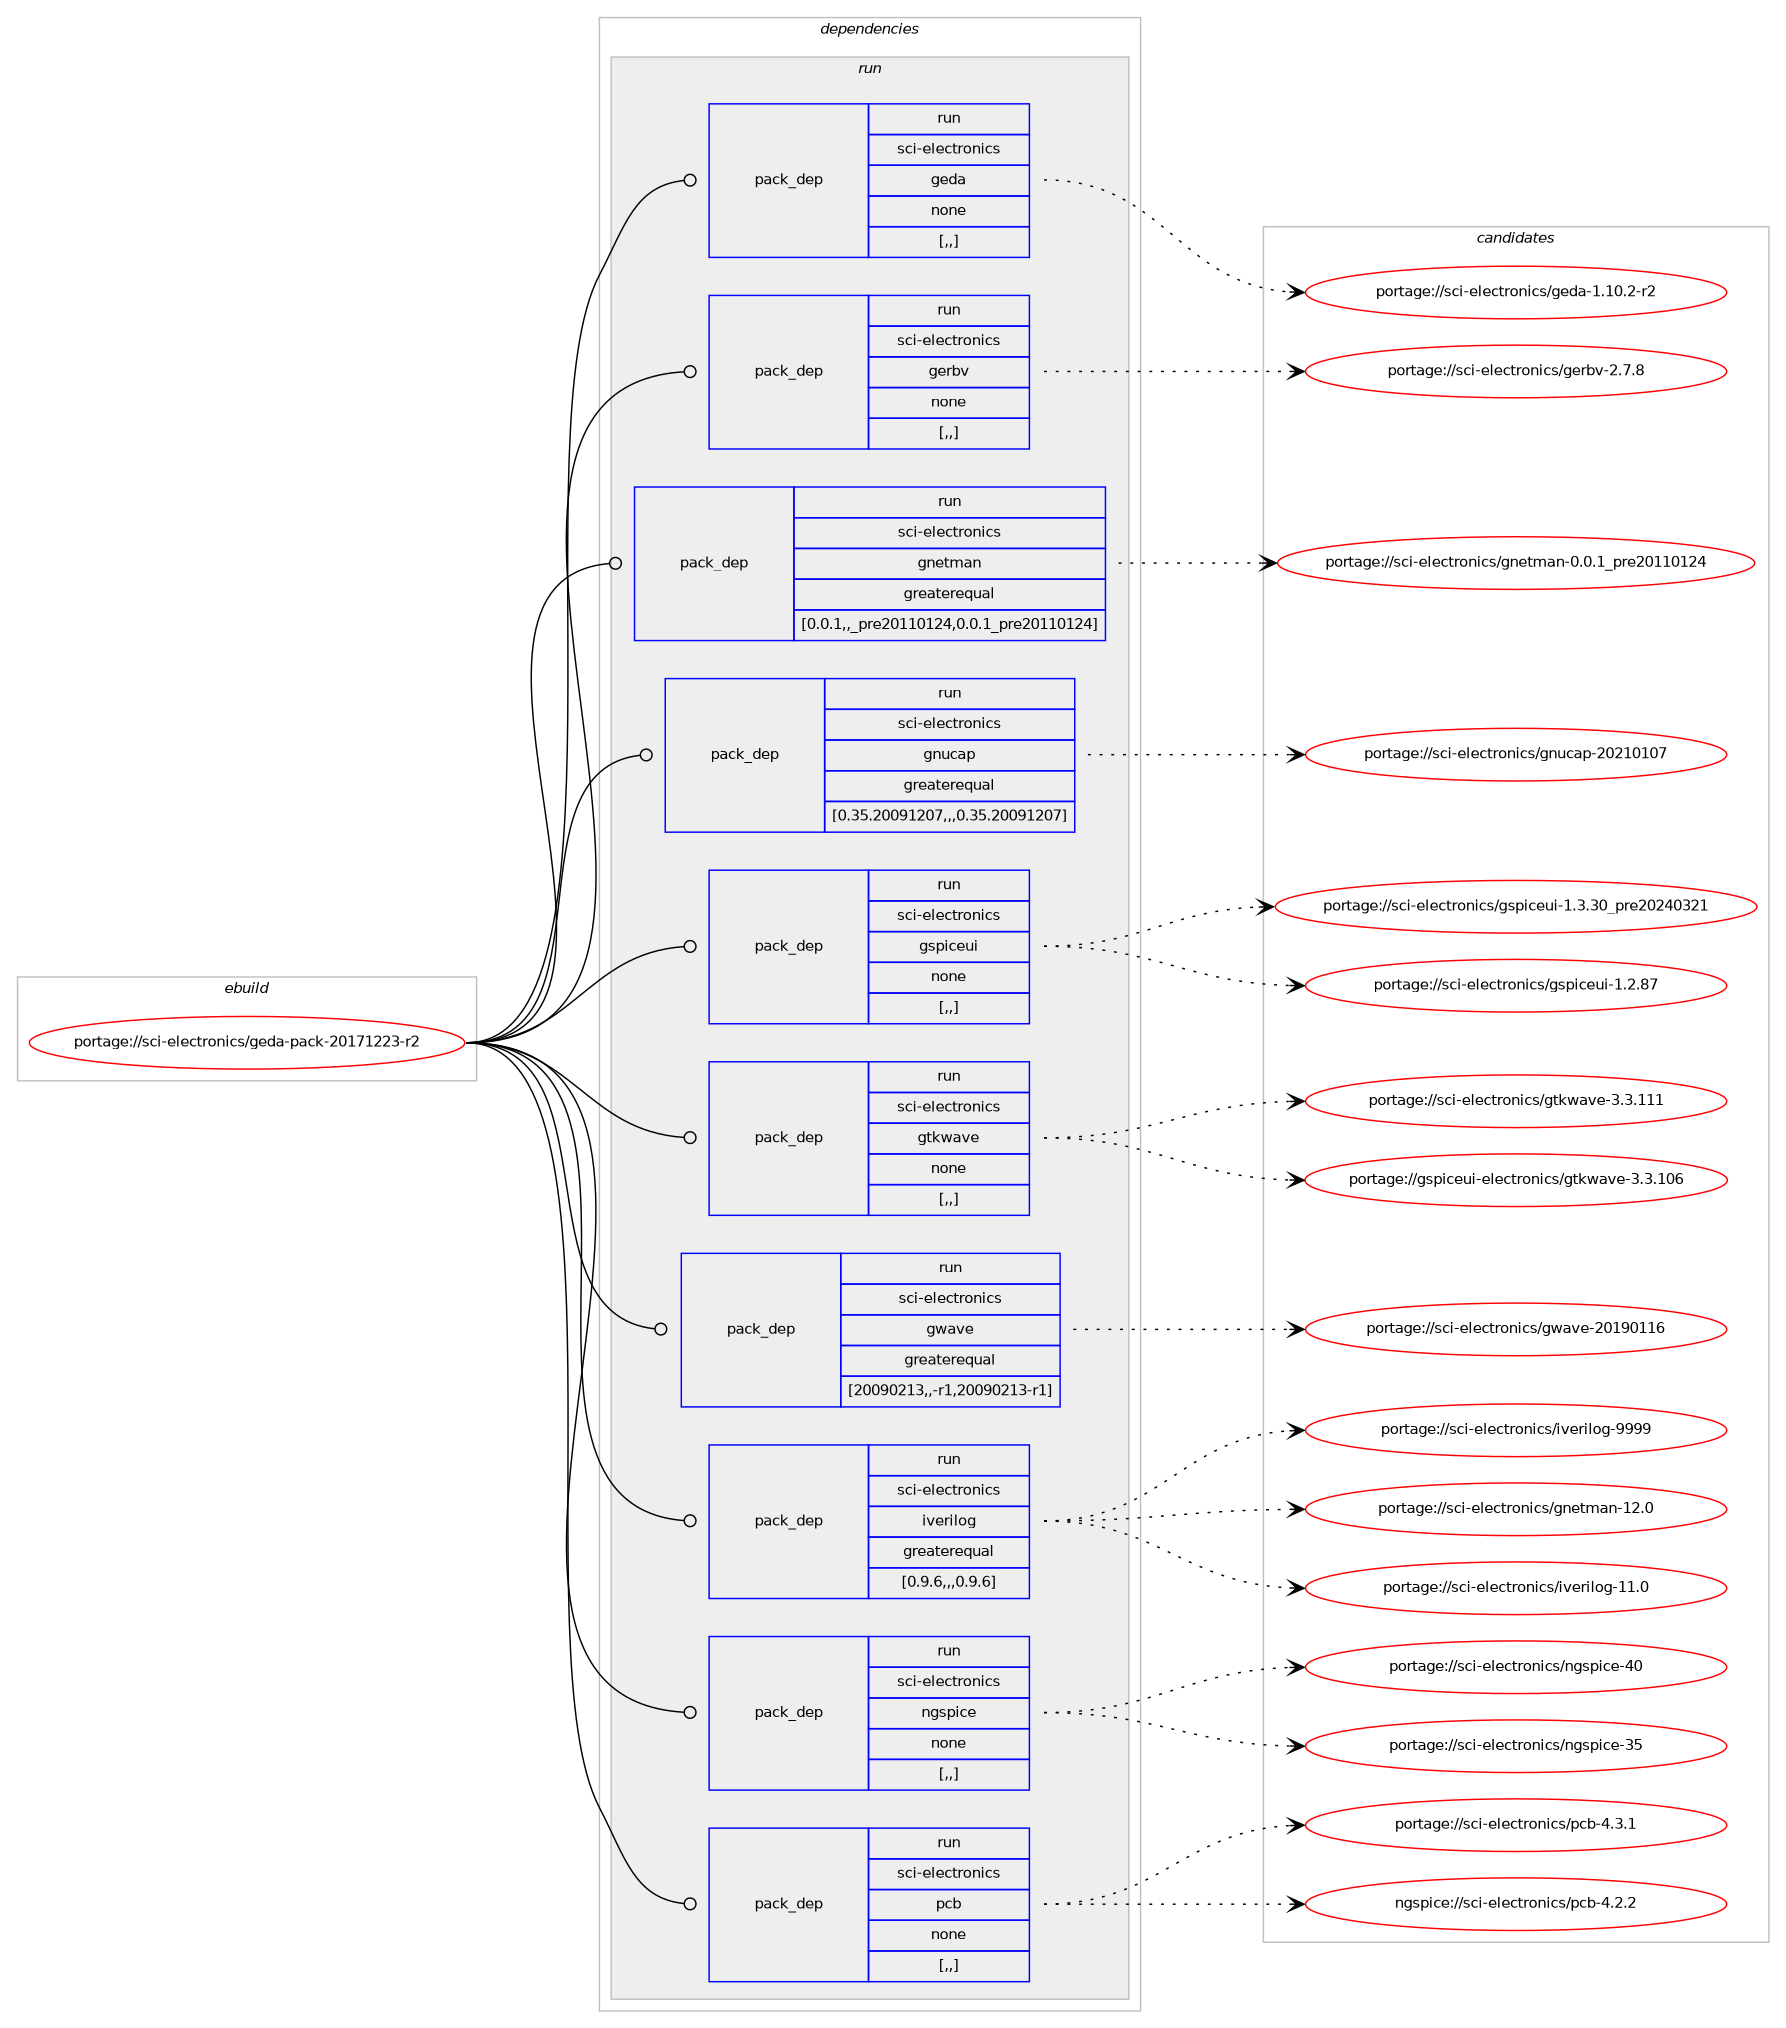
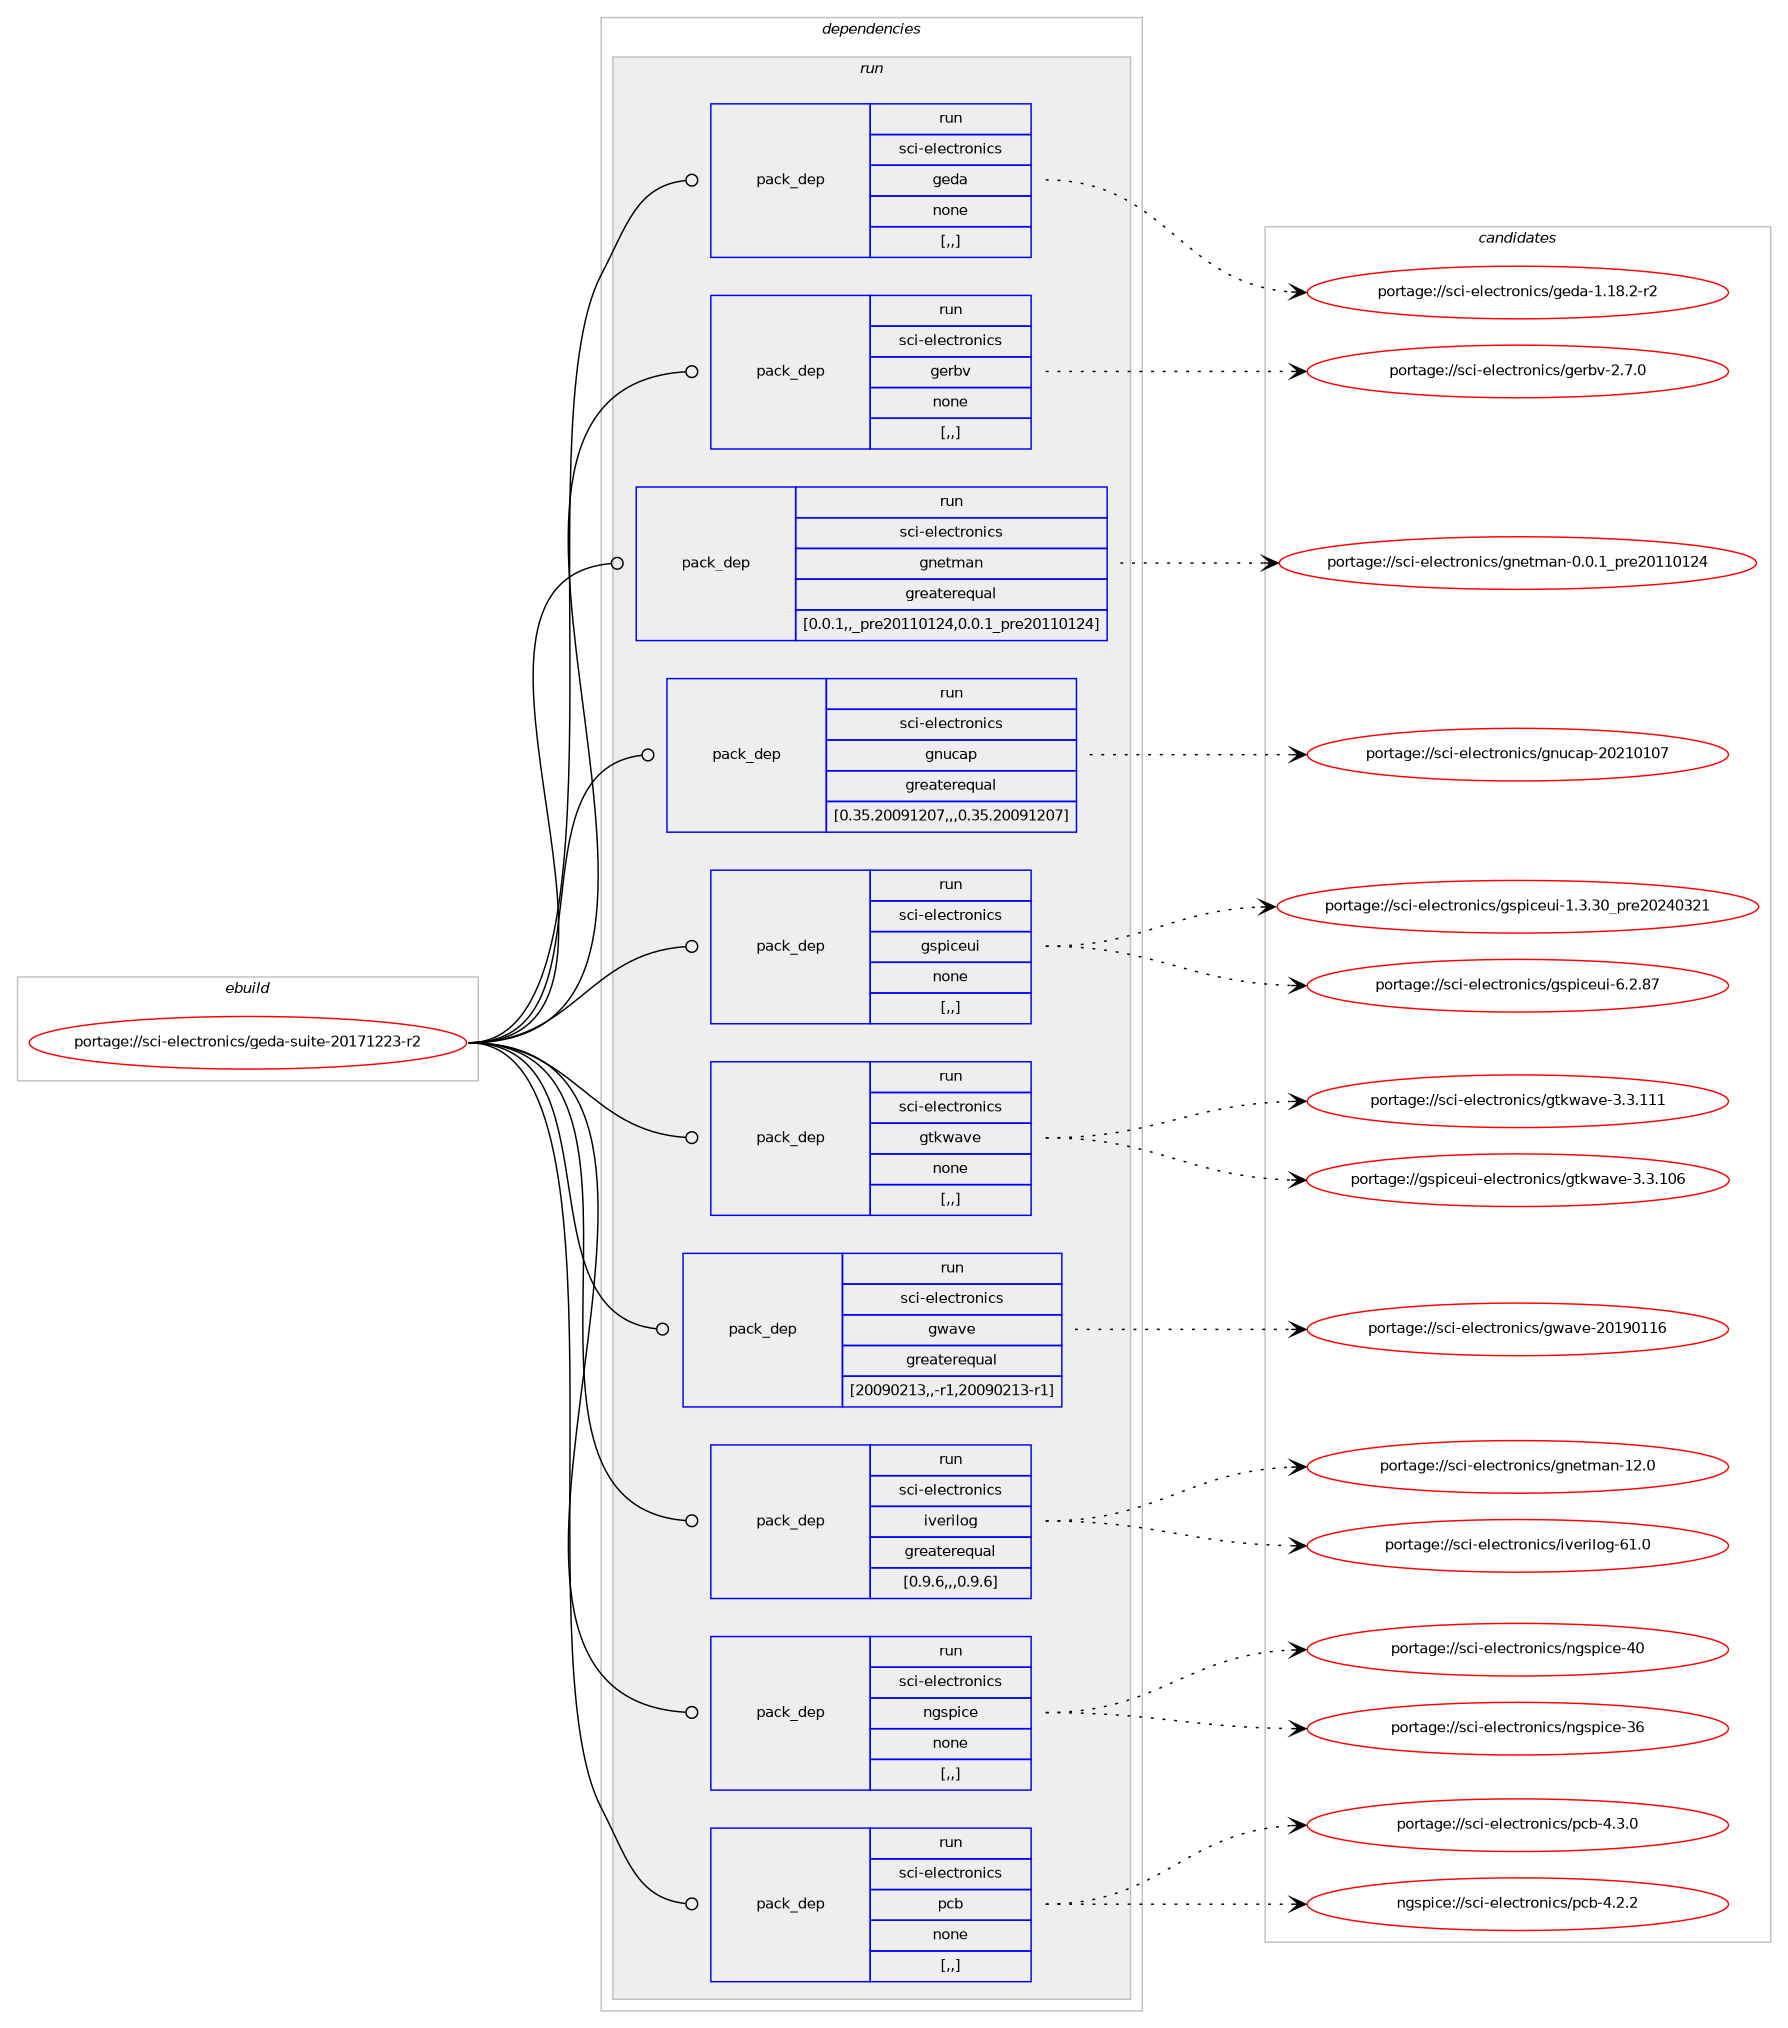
(1516, 292) -> (1518, 292)
(1516, 371) -> (1518, 371)
(1516, 986) -> (1518, 986)
(247, 1043) -> (248, 1043)
(1516, 1430) -> none
(1516, 1588) -> (1518, 1546)
(1516, 1746) -> (1518, 1729)
(1516, 1825) -> (1518, 1825)
